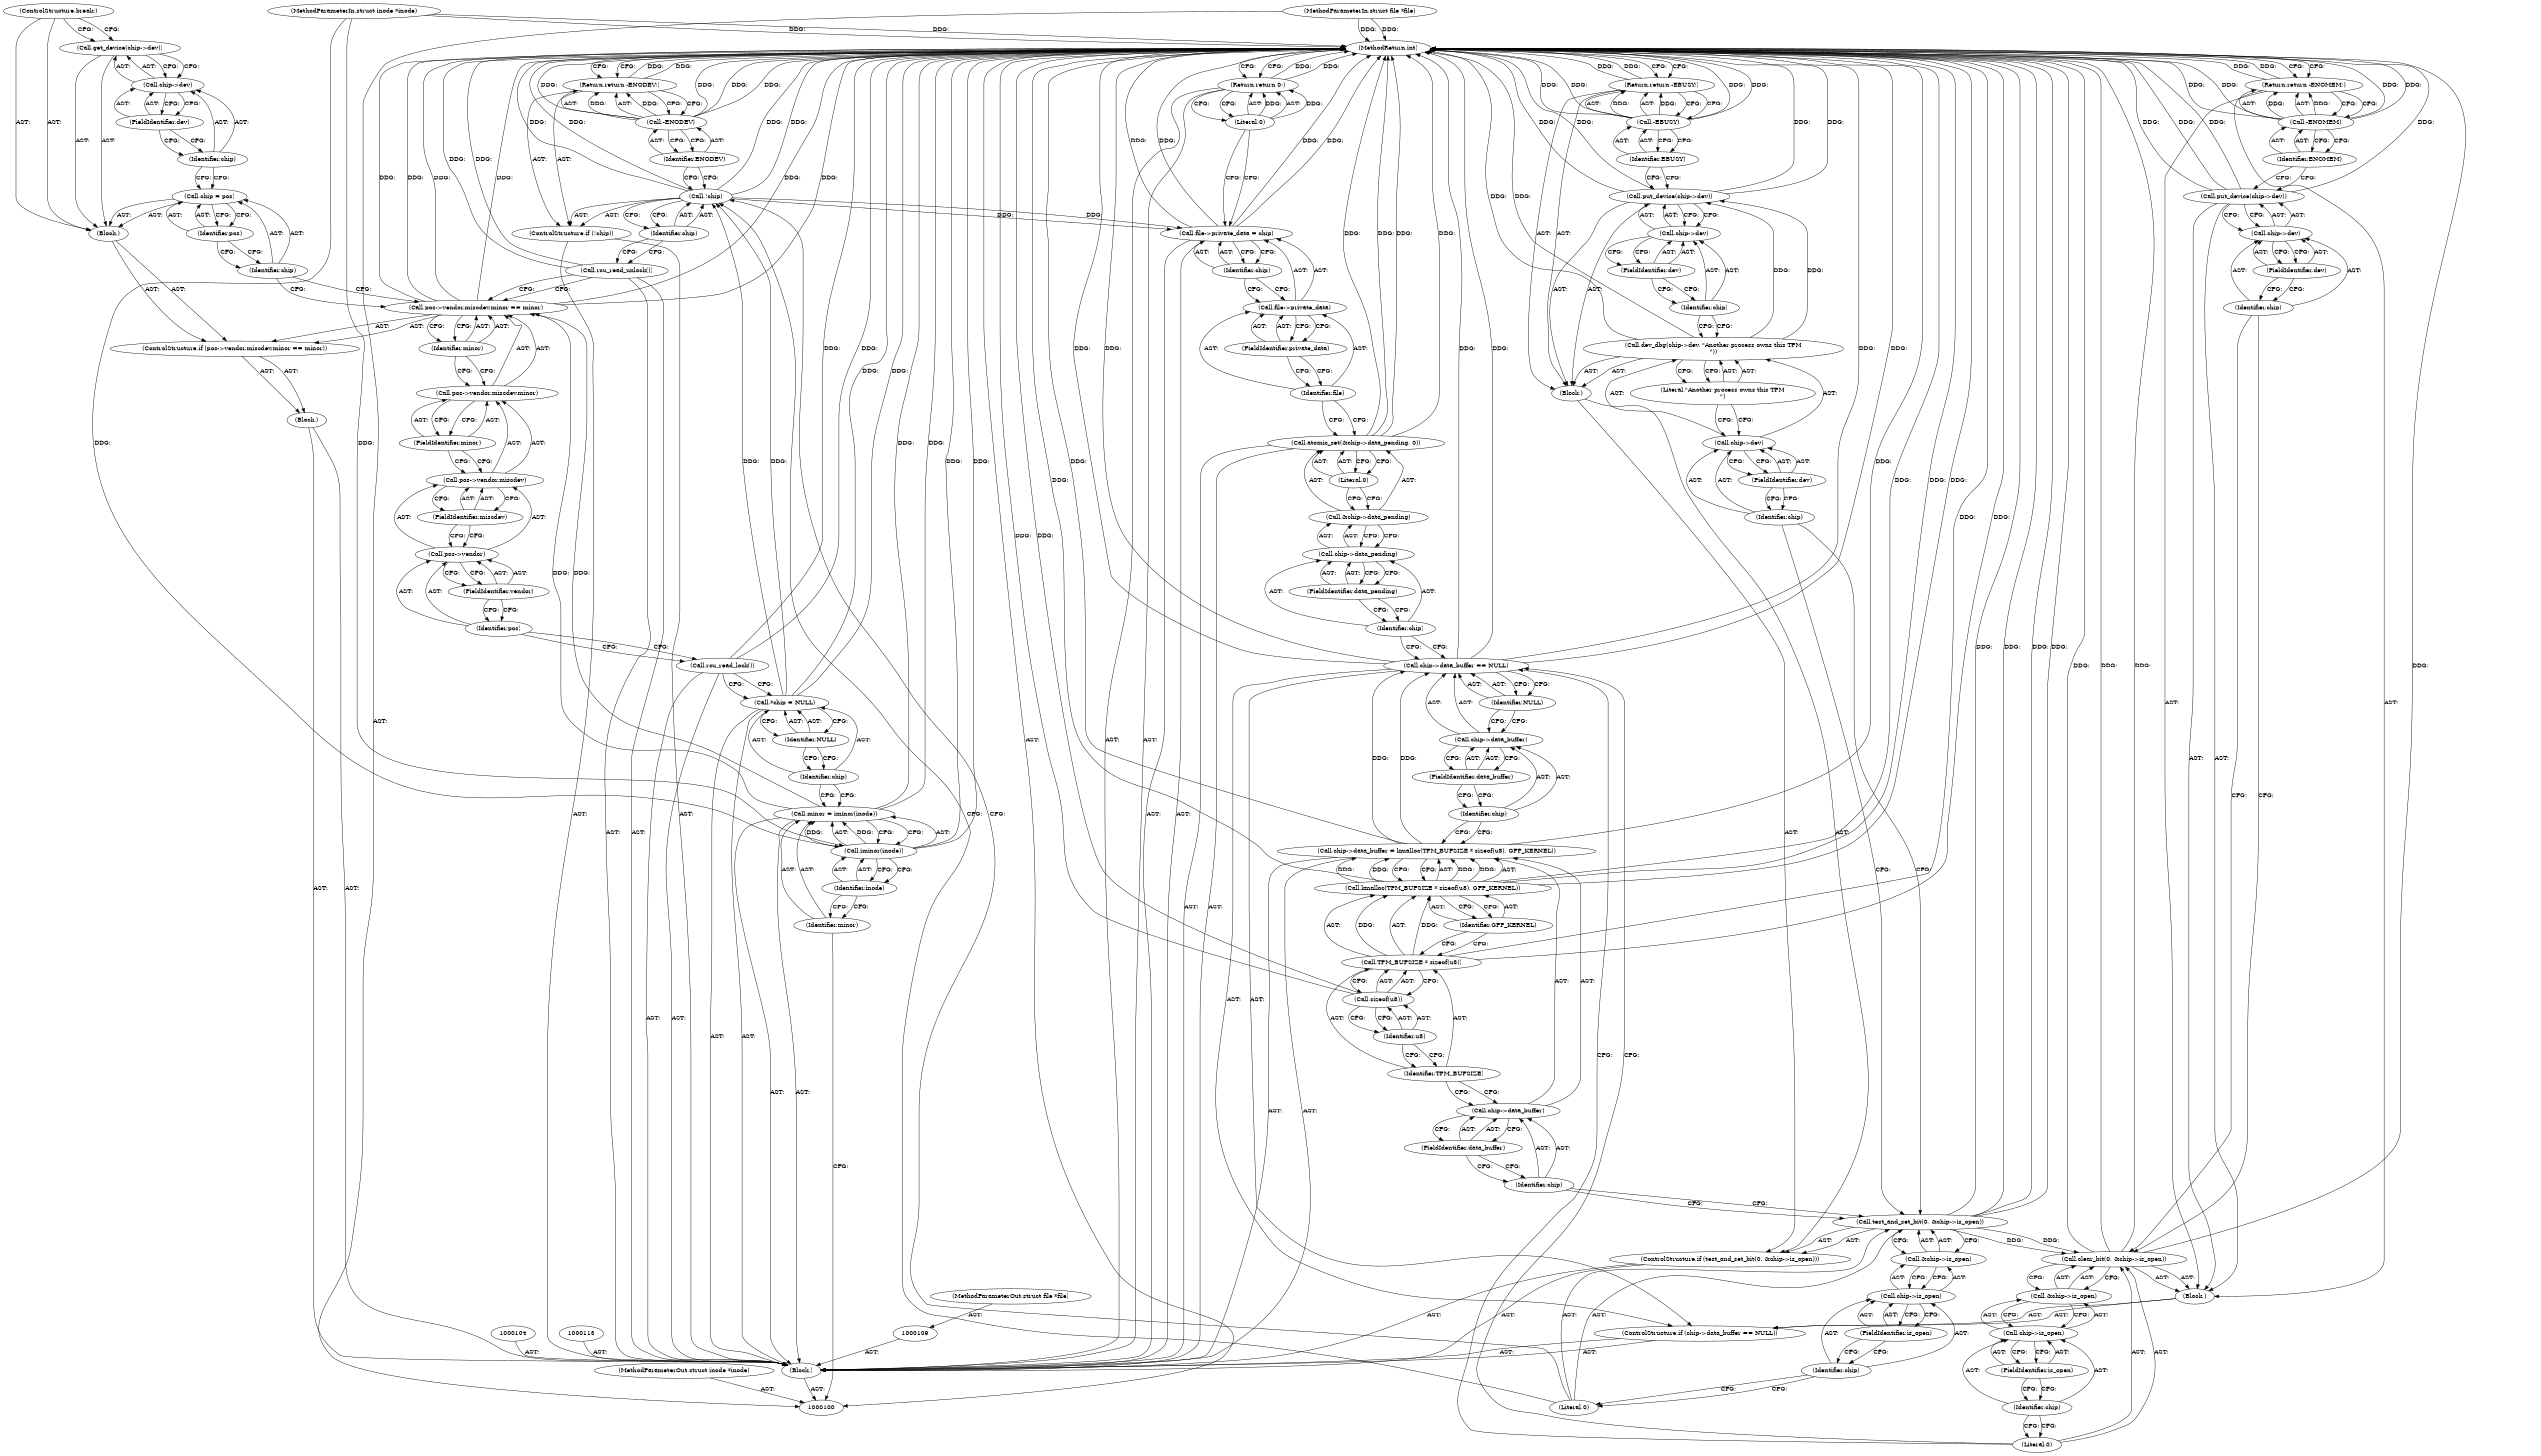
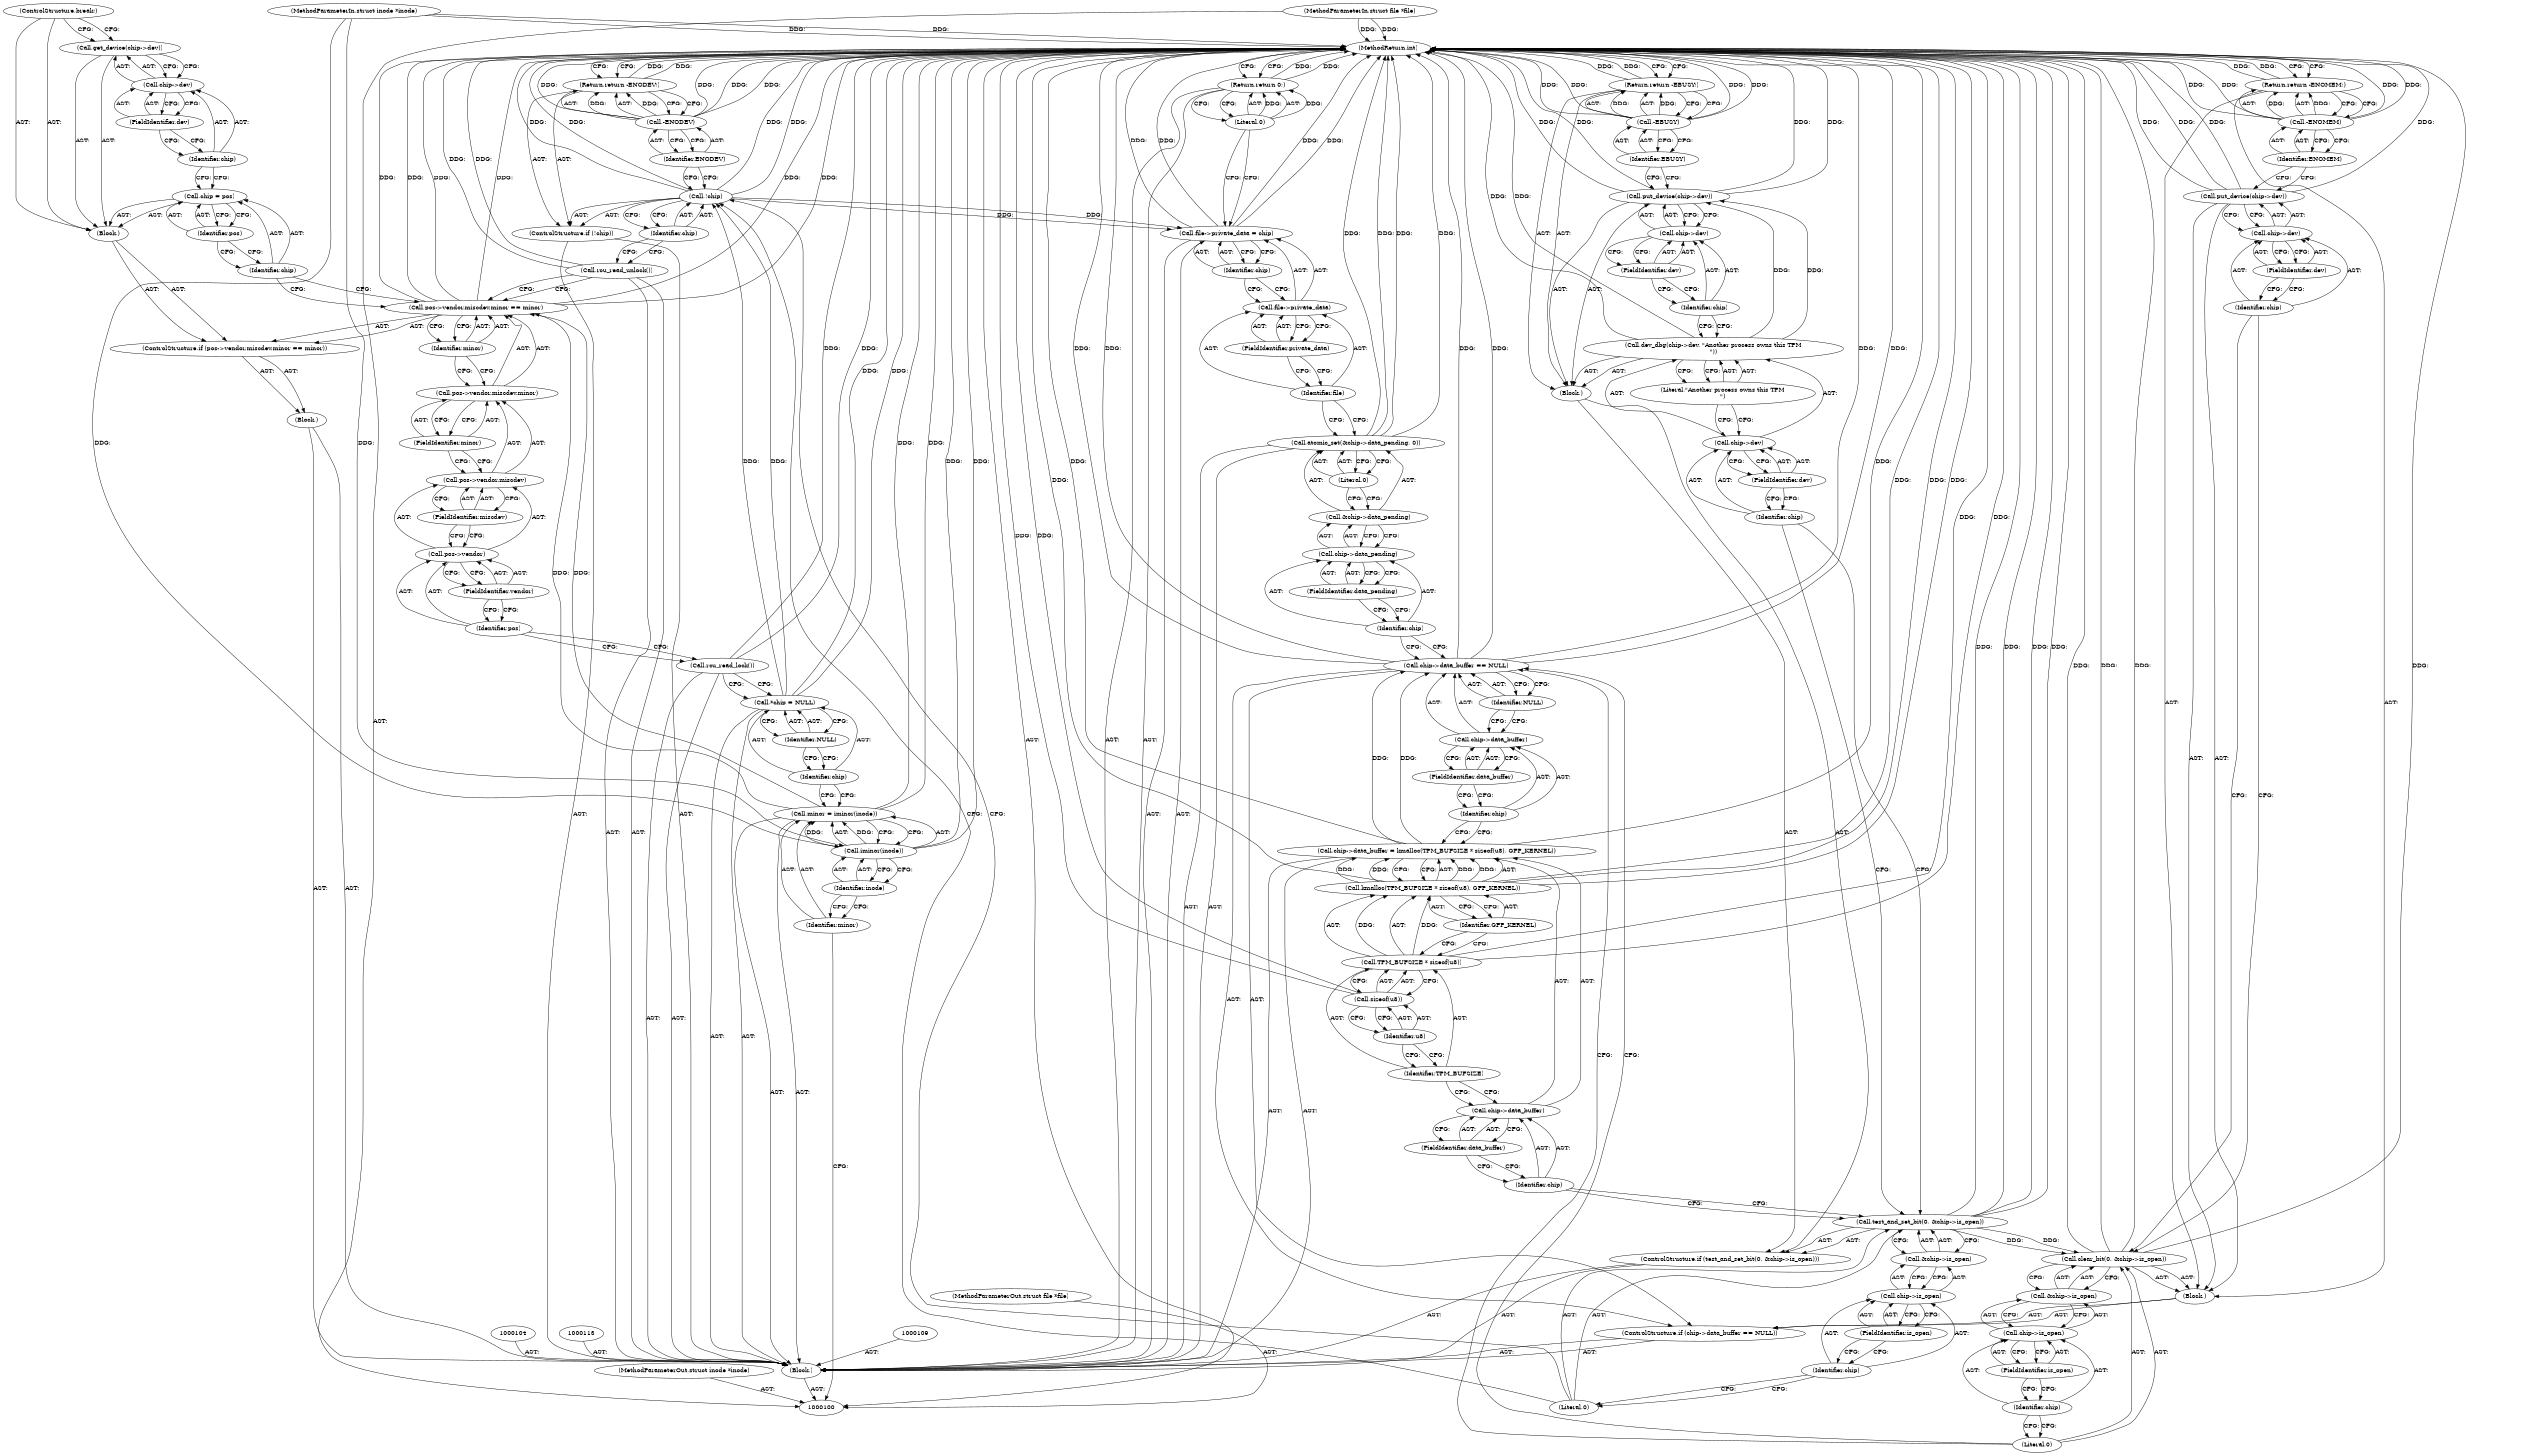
(963, 1315) -> (1173, 1402)
